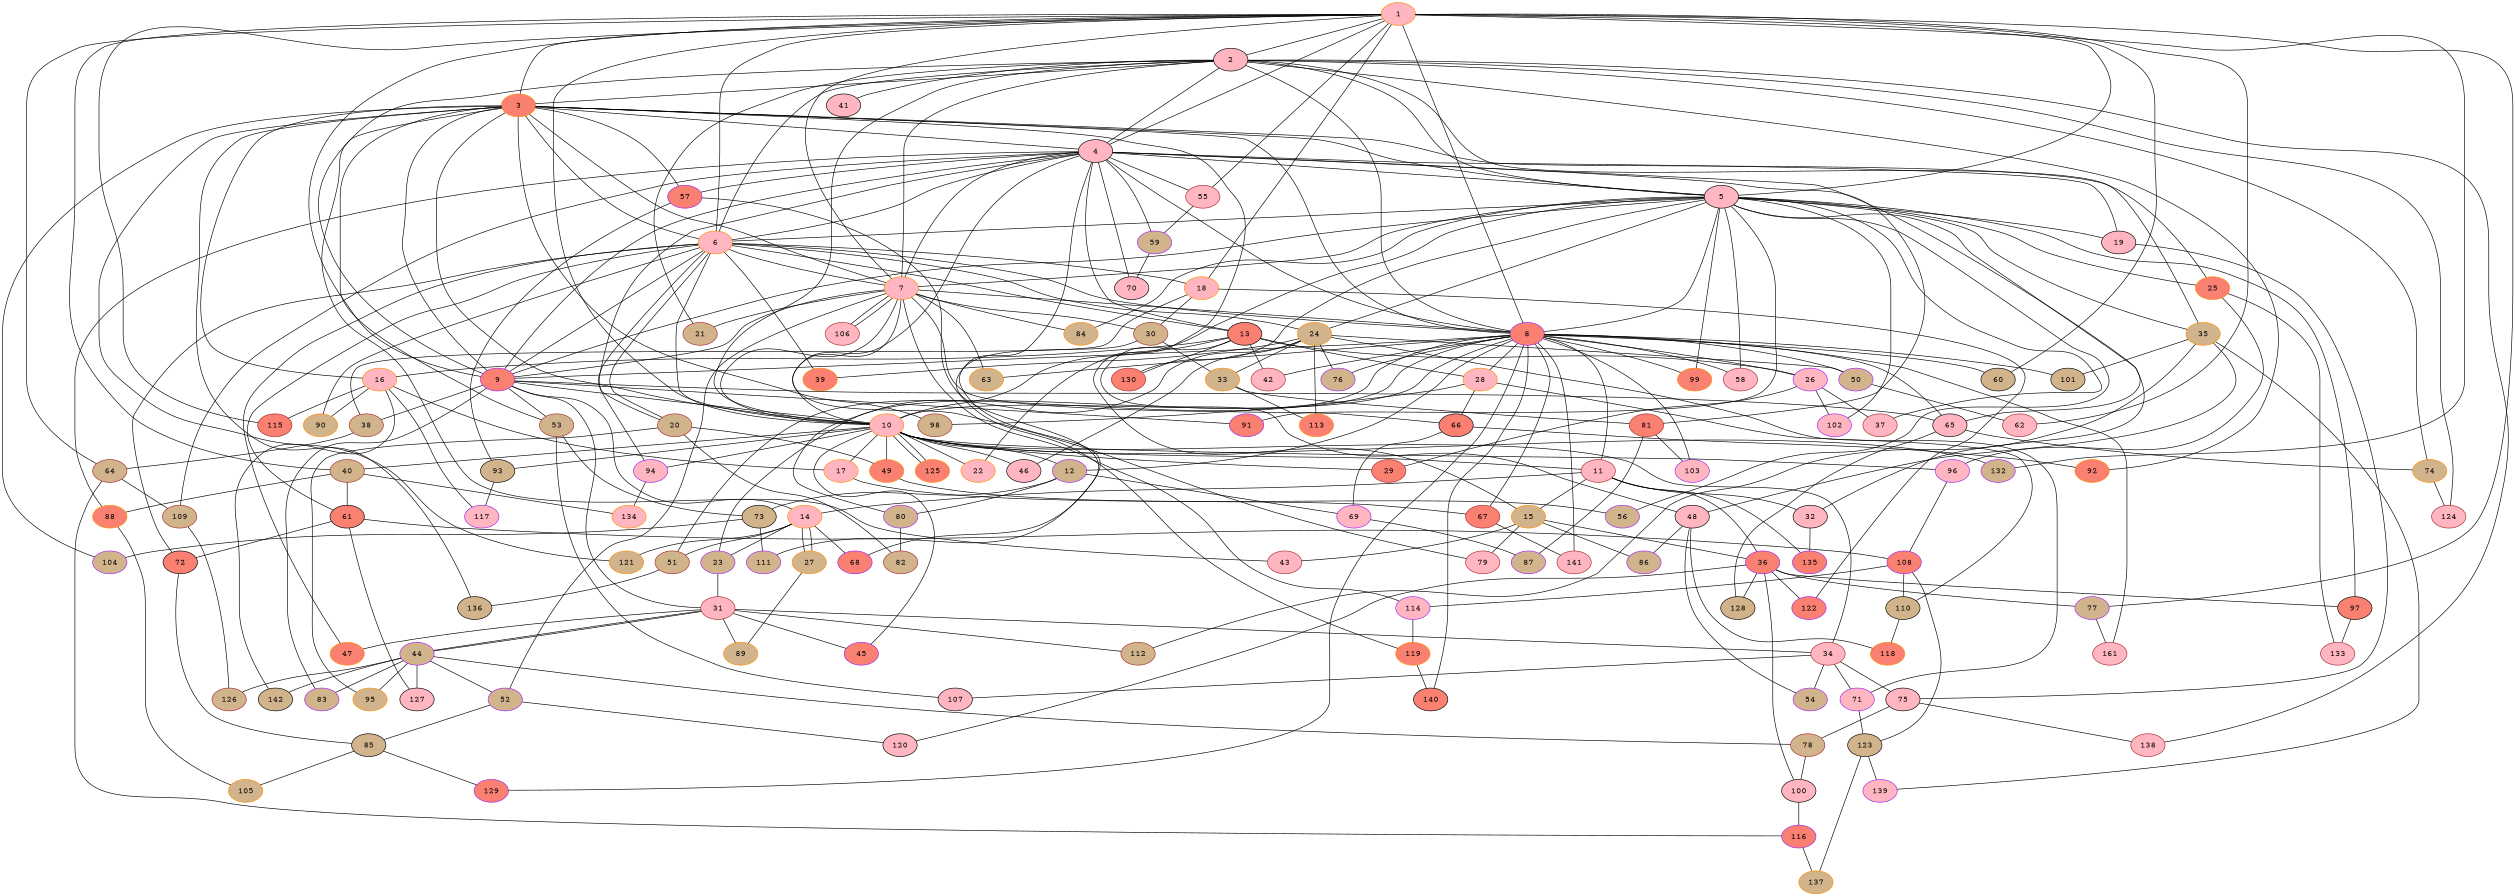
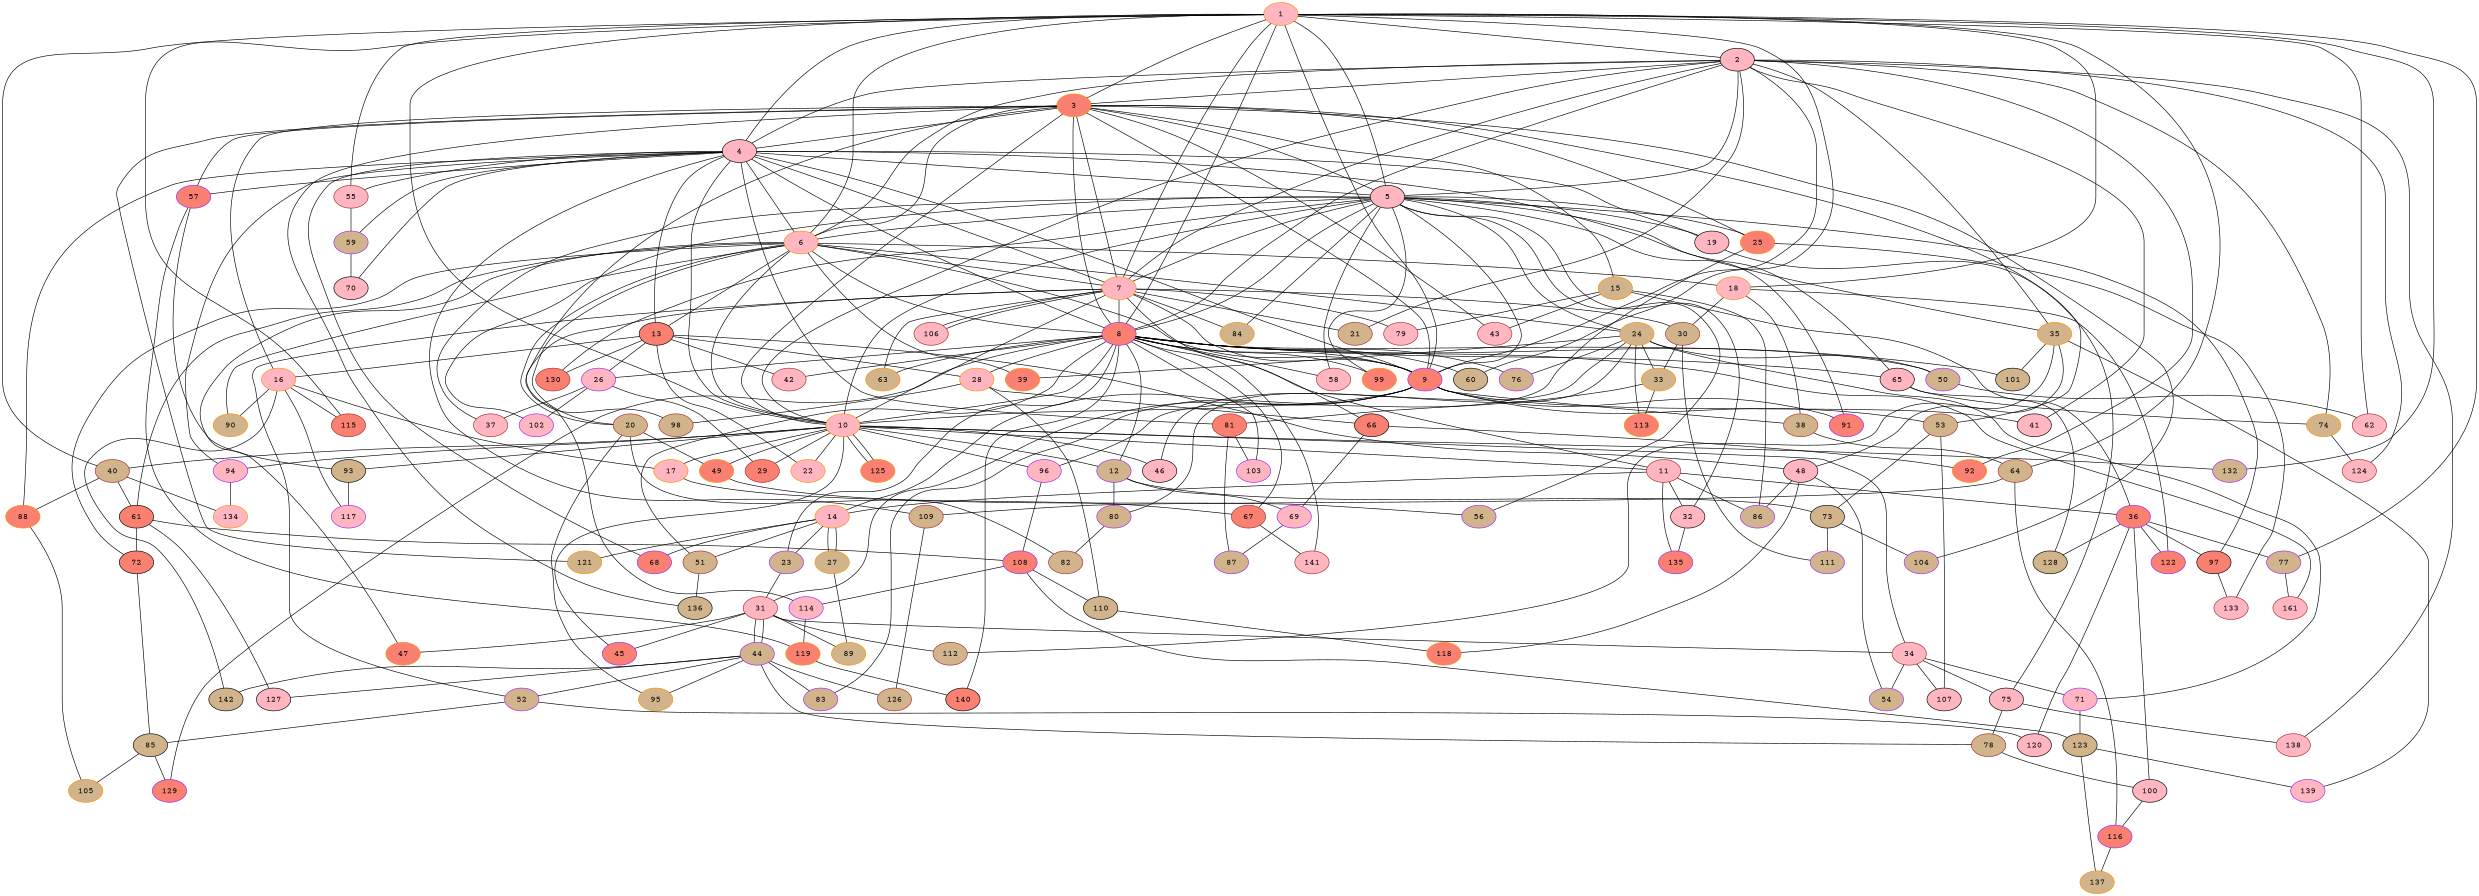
(1225, 393) -> (1669, 408)
(1563, 494) -> (1699, 488)
